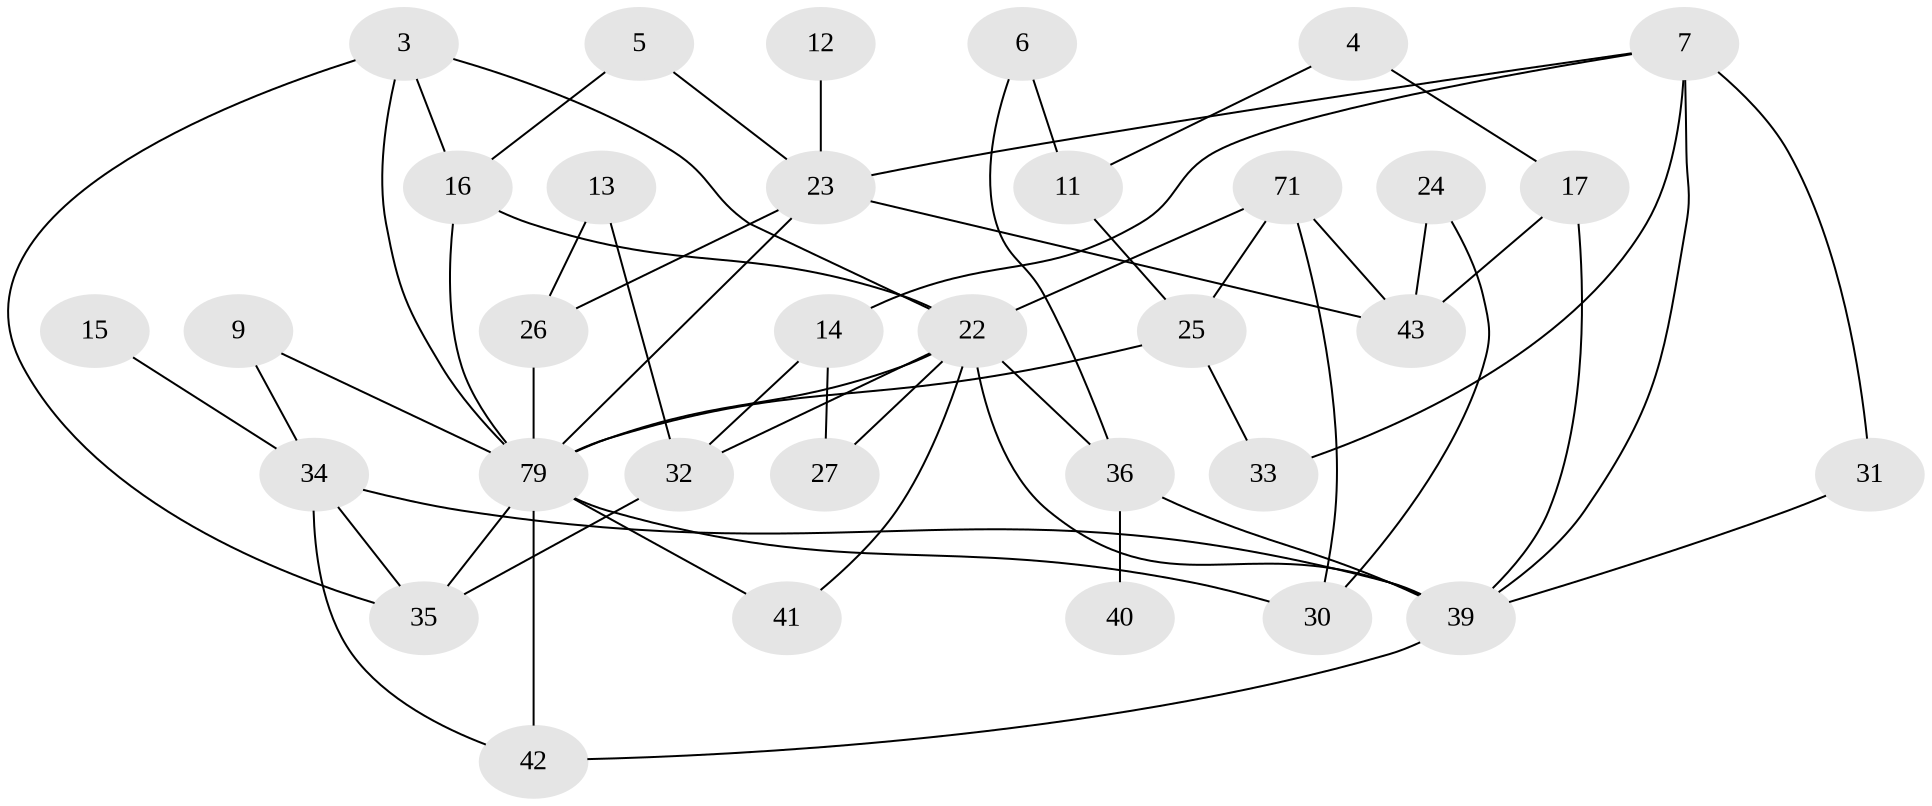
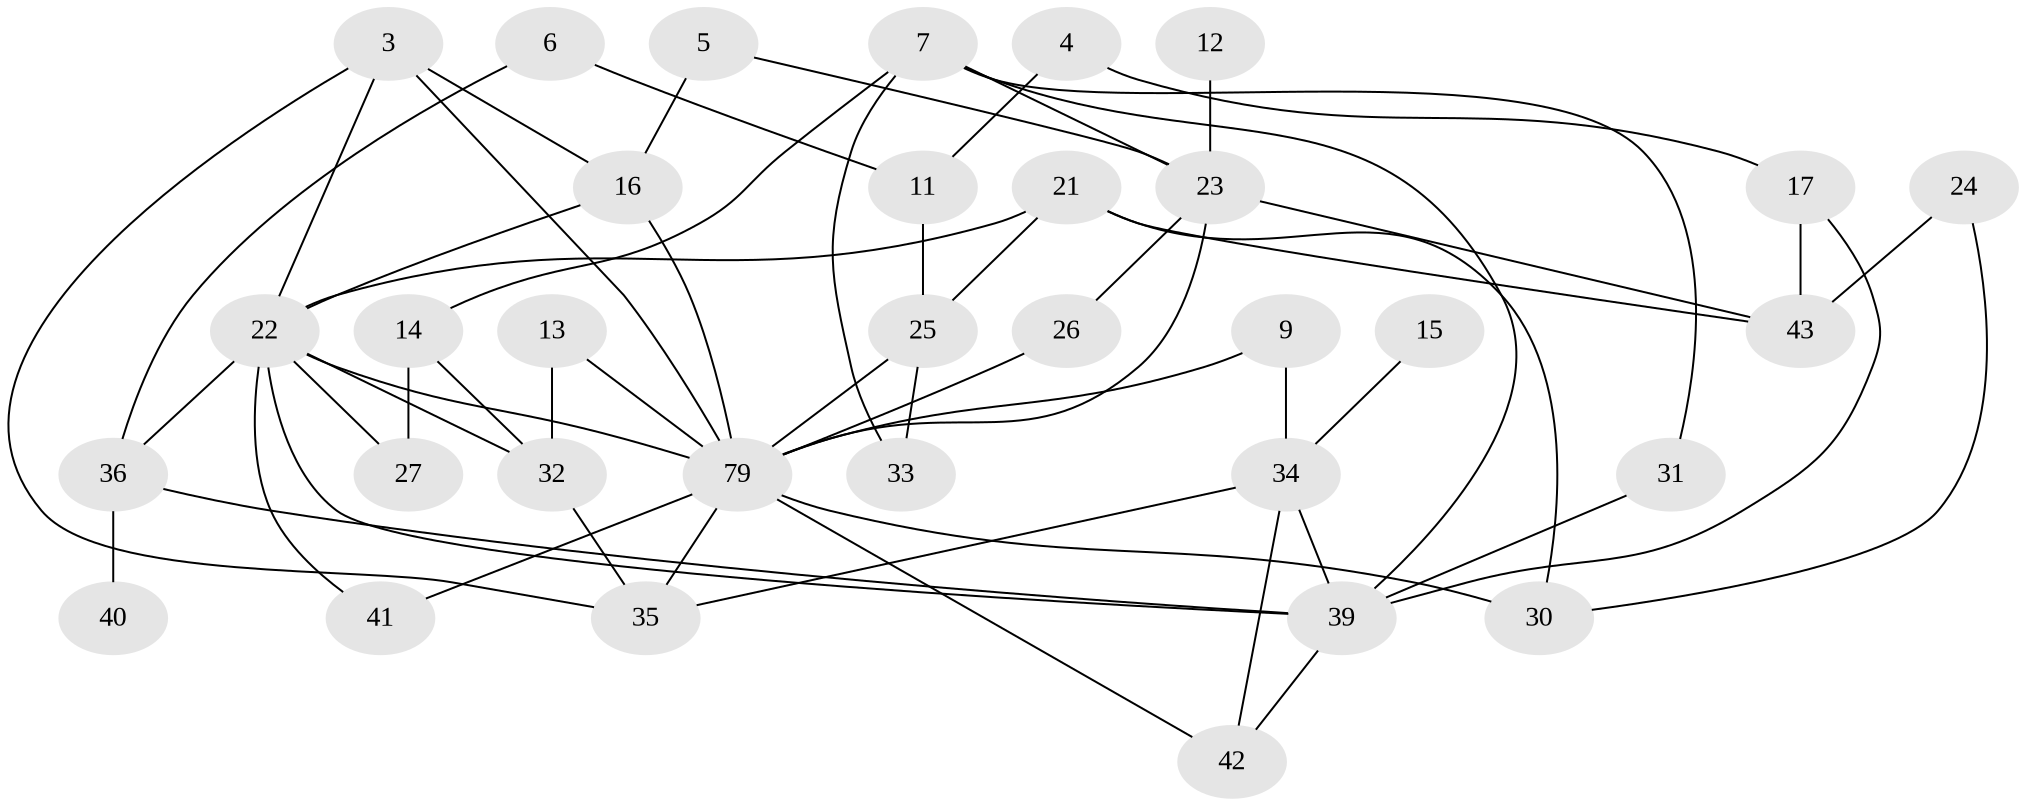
(1288, 187) -> (1067, 187)
(568, 259) -> (645, 403)
